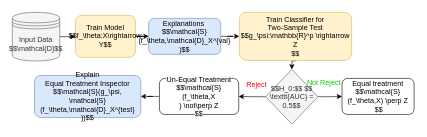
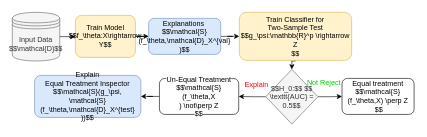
(257, 84) -> (257, 84)
